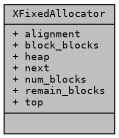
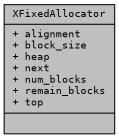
(56, 45) -> (50, 45)
